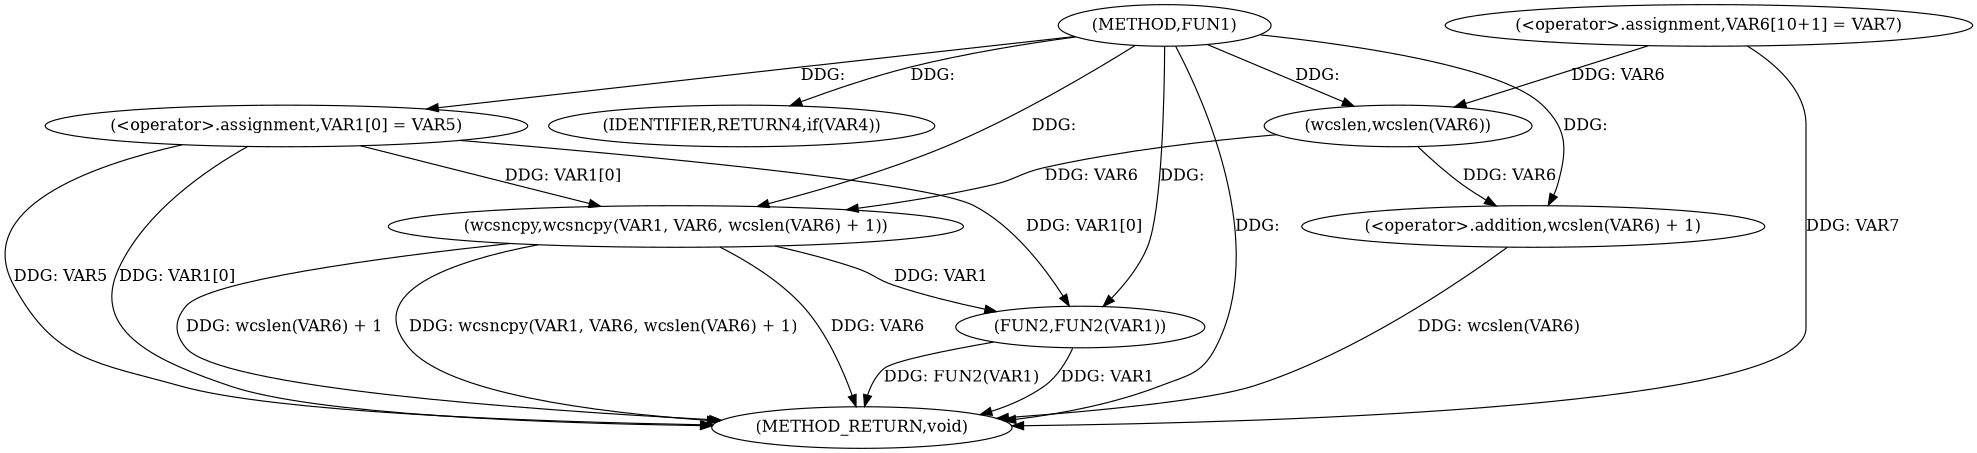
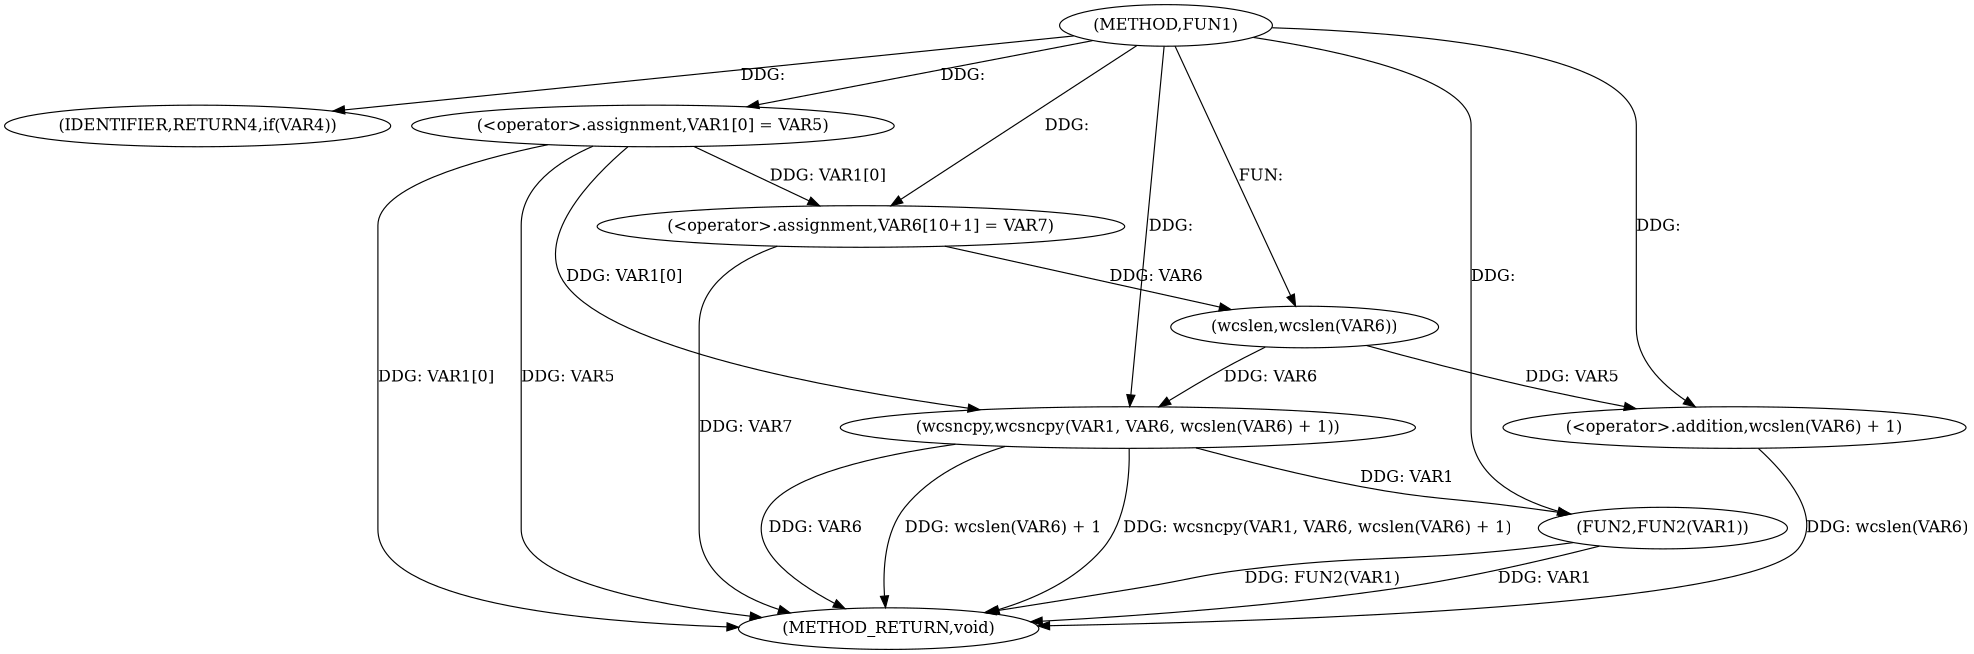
(1320, 76) -> (1264, 176)
(782, 172) -> (751, 174)
(1510, 176) -> (1573, 377)
(1231, 302) -> (1019, 122)
